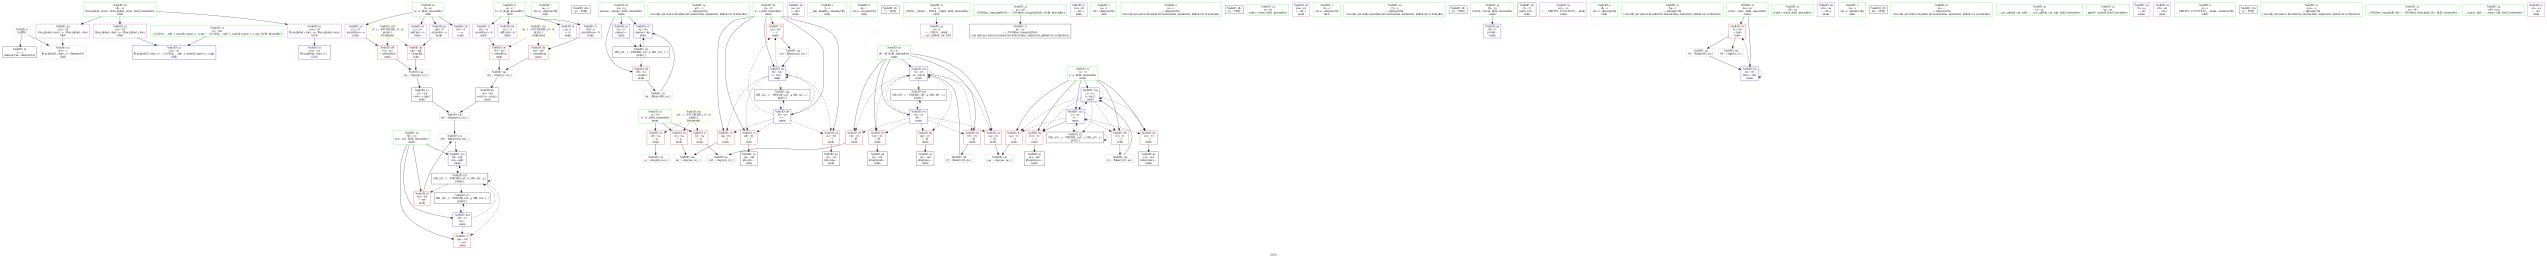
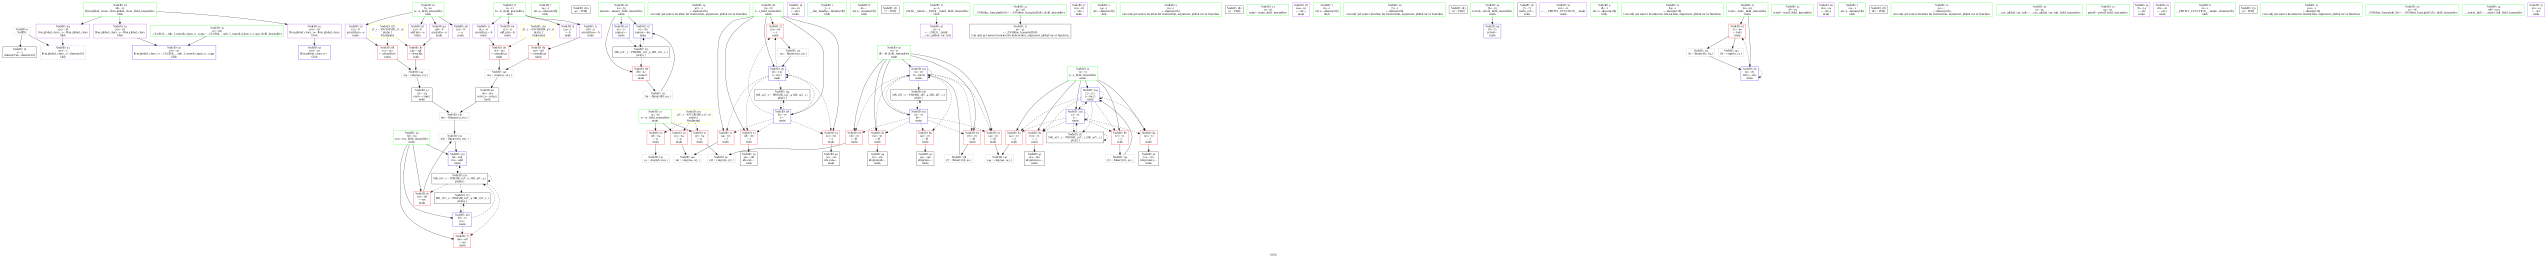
(1055, 126) -> (1055, 126)
